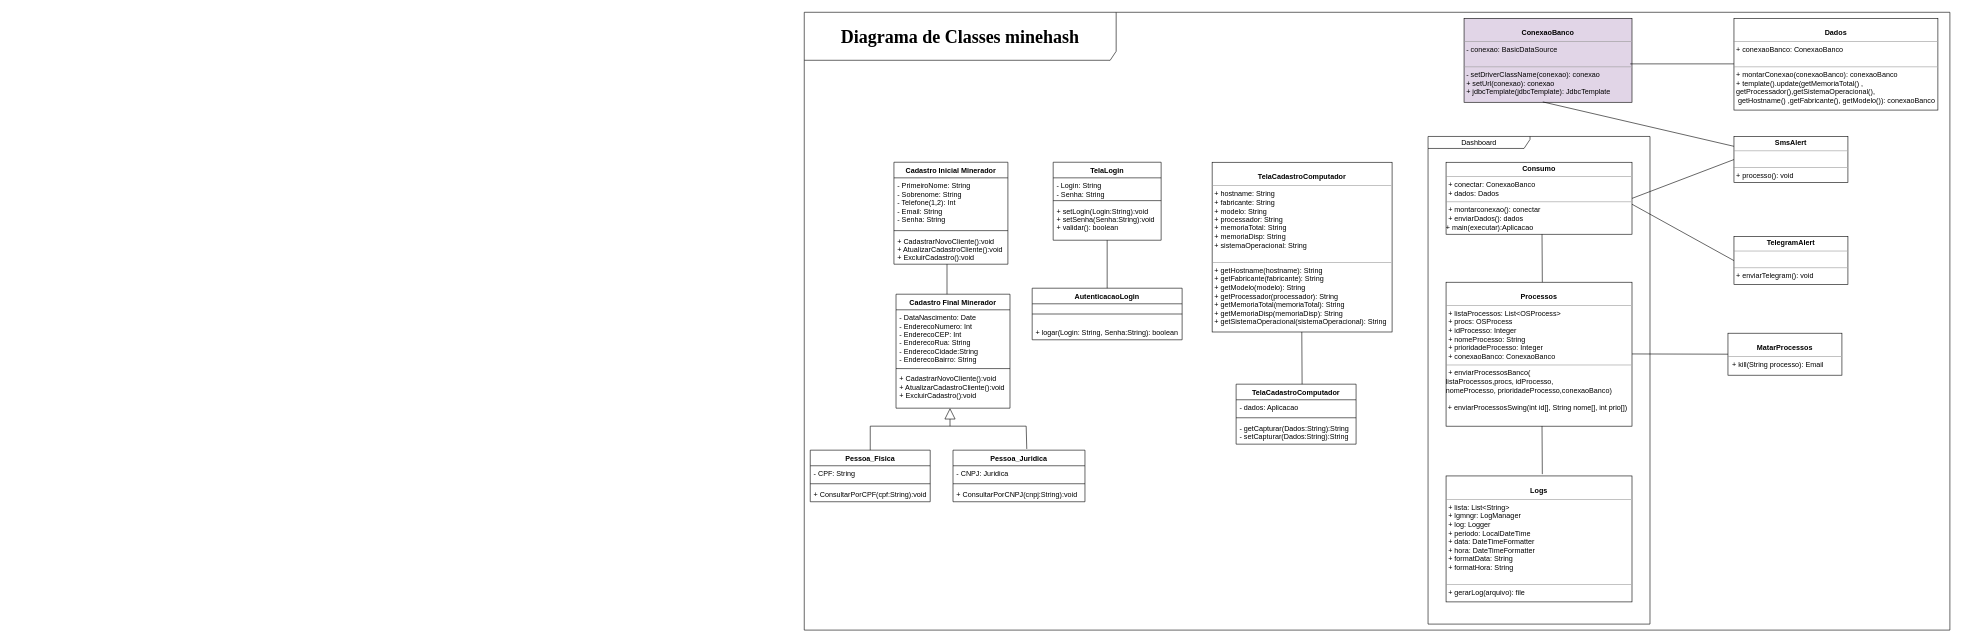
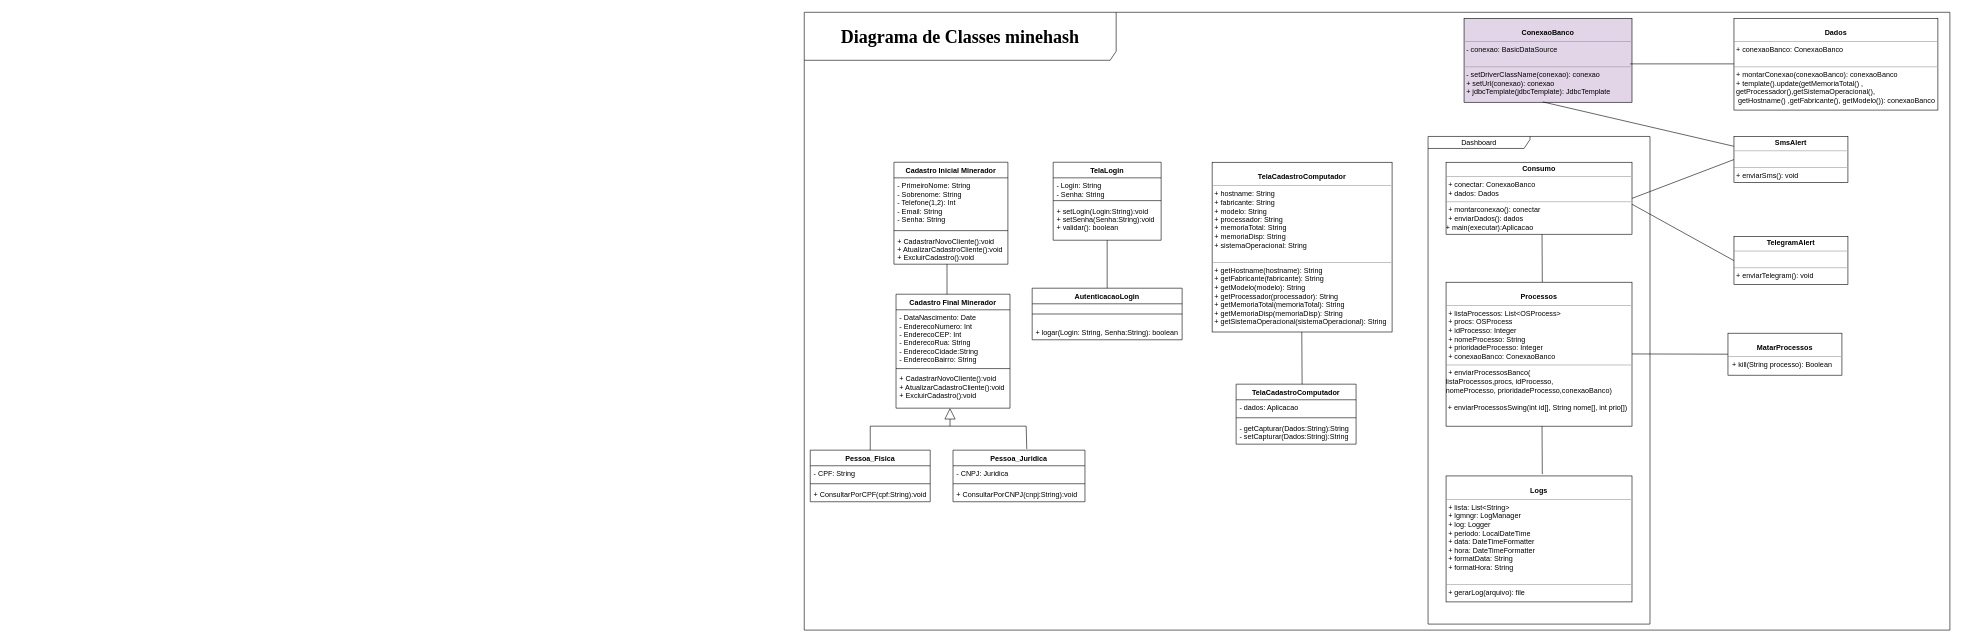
(1767, 145) -> (1768, 145)
(1779, 342) -> (1784, 342)
